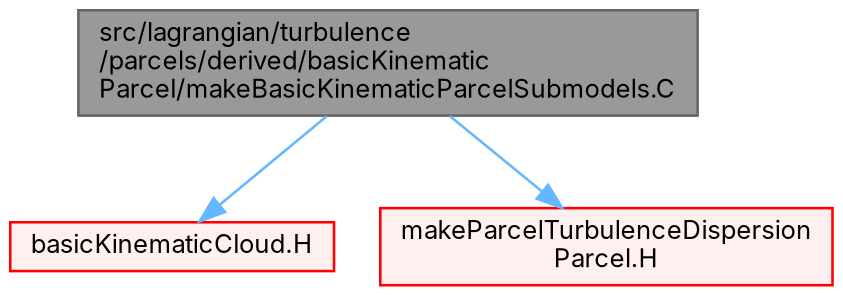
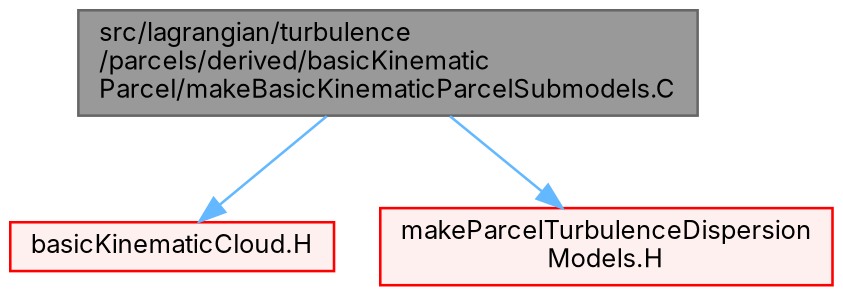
(606, 247) -> (606, 247)
